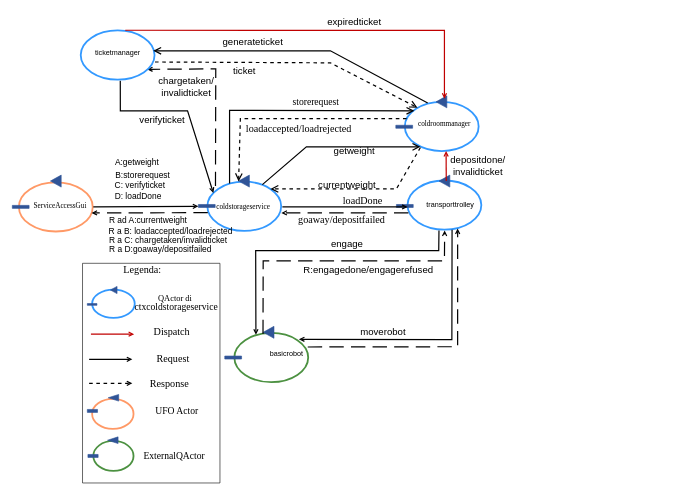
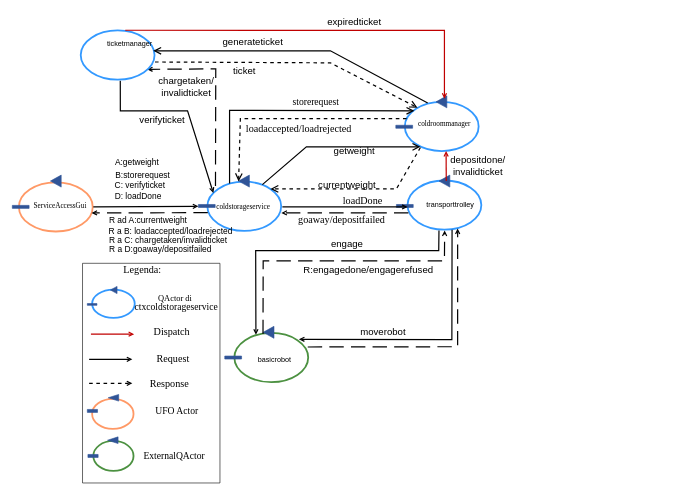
(118, 53) -> (130, 44)
(287, 354) -> (275, 360)
